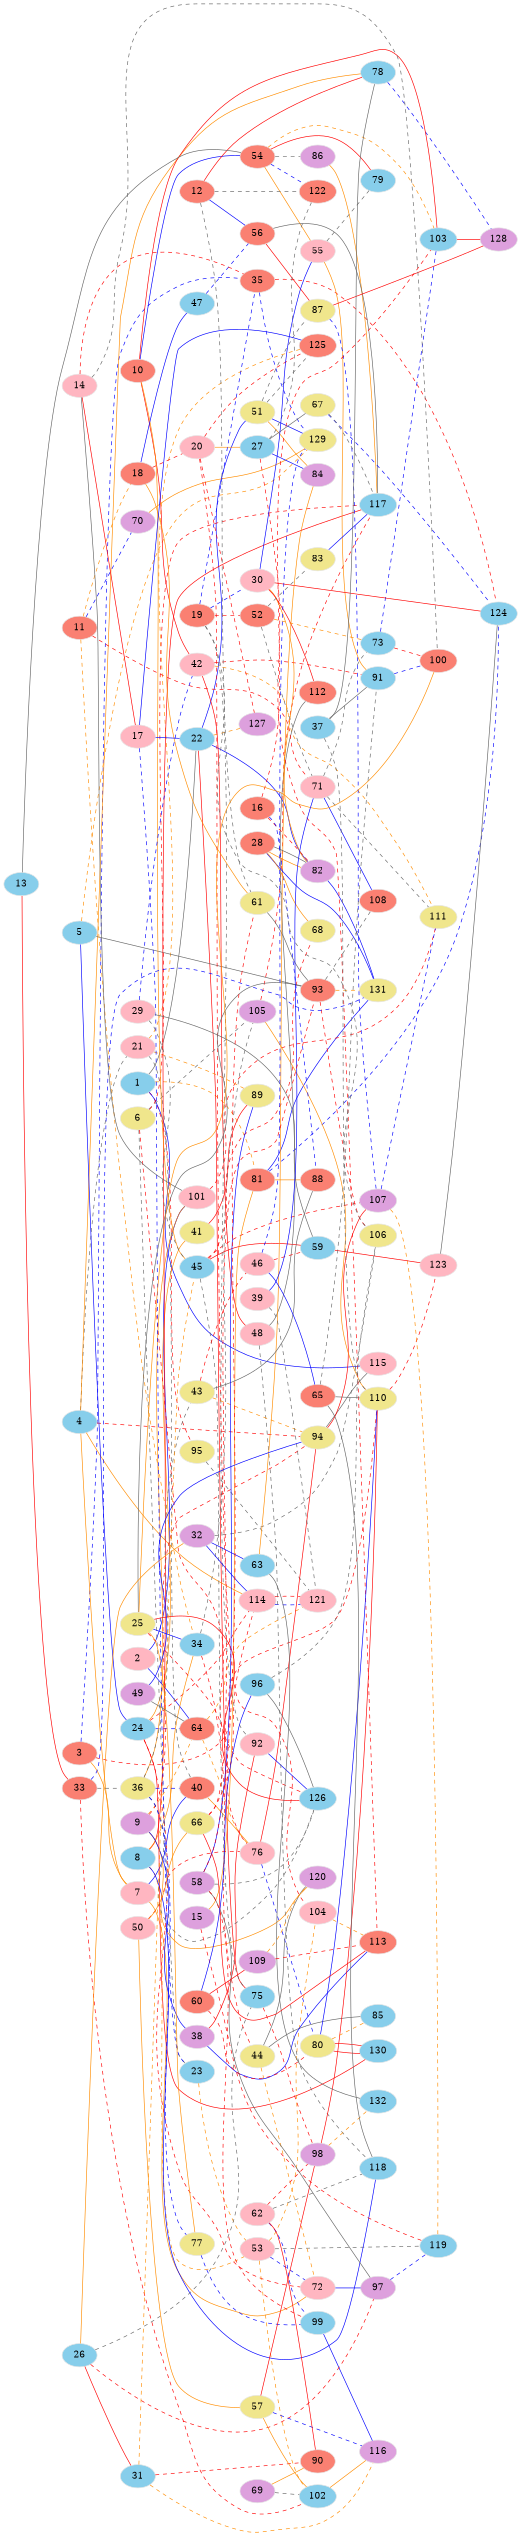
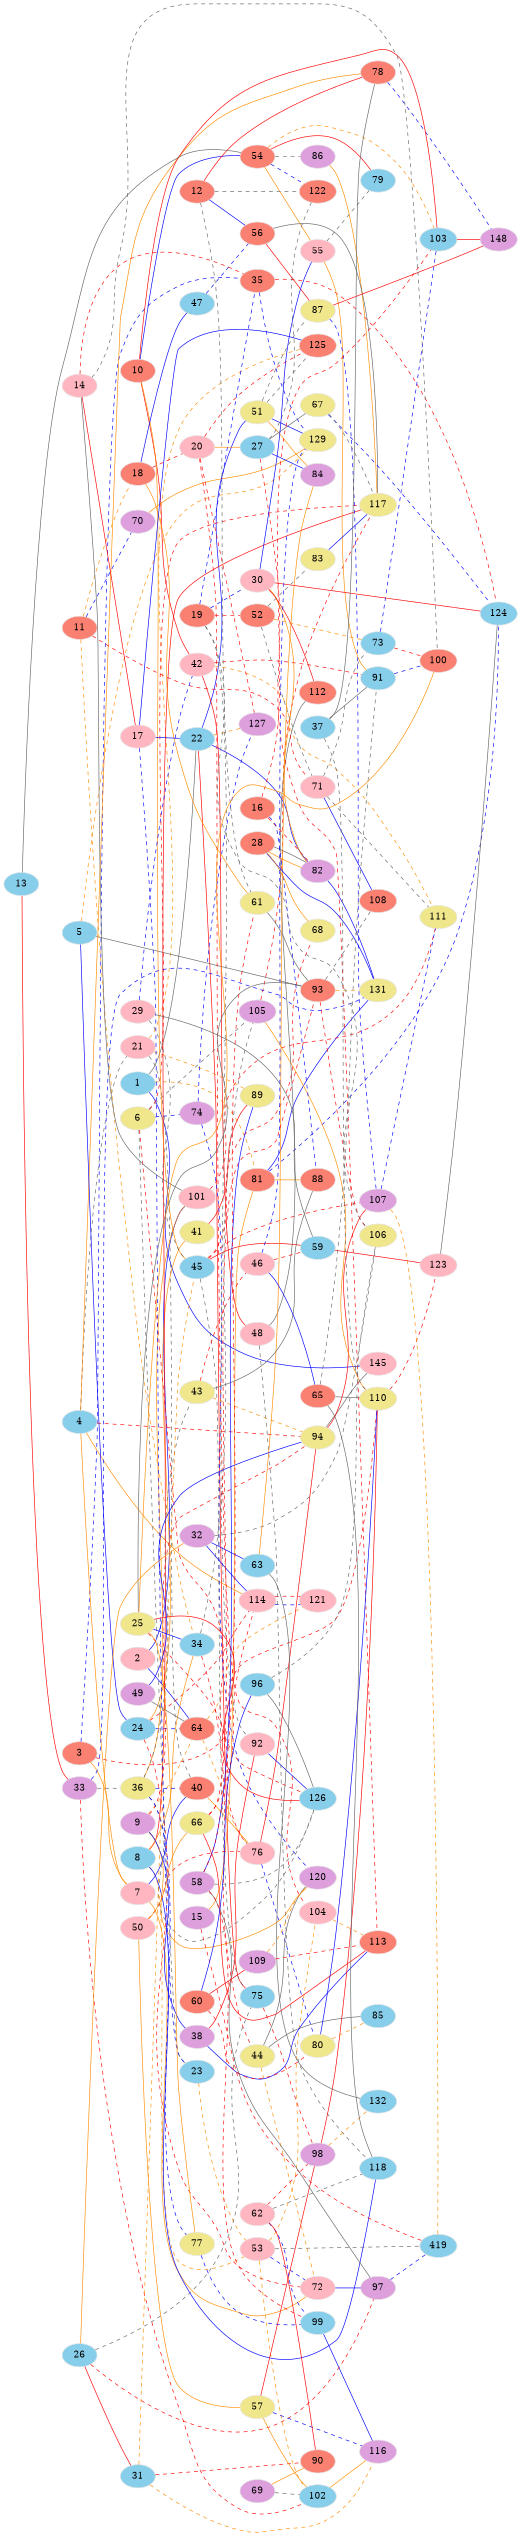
(378, 72) -> (378, 72)
(499, 239) -> (499, 239)
(378, 505) -> (378, 505)
none -> (197, 1113)
(257, 1299) -> none
(378, 1364) -> (378, 1364)
(197, 1452) -> none
(80, 1788) -> (80, 1788)
(378, 2051) -> none
(438, 2246) -> (438, 2246)
